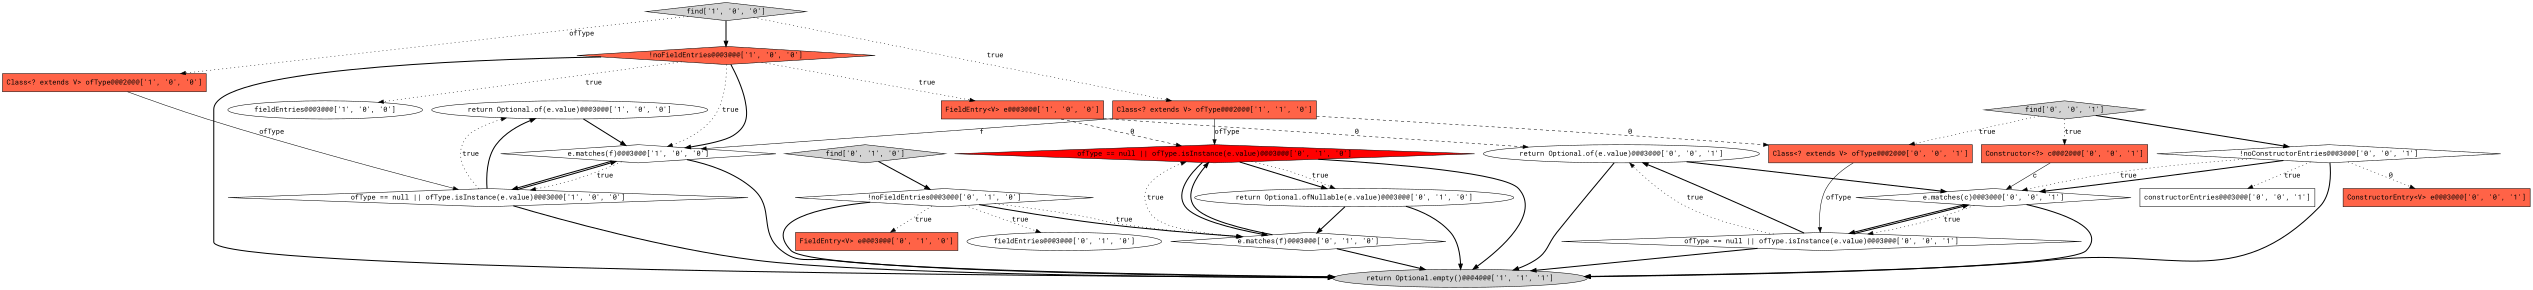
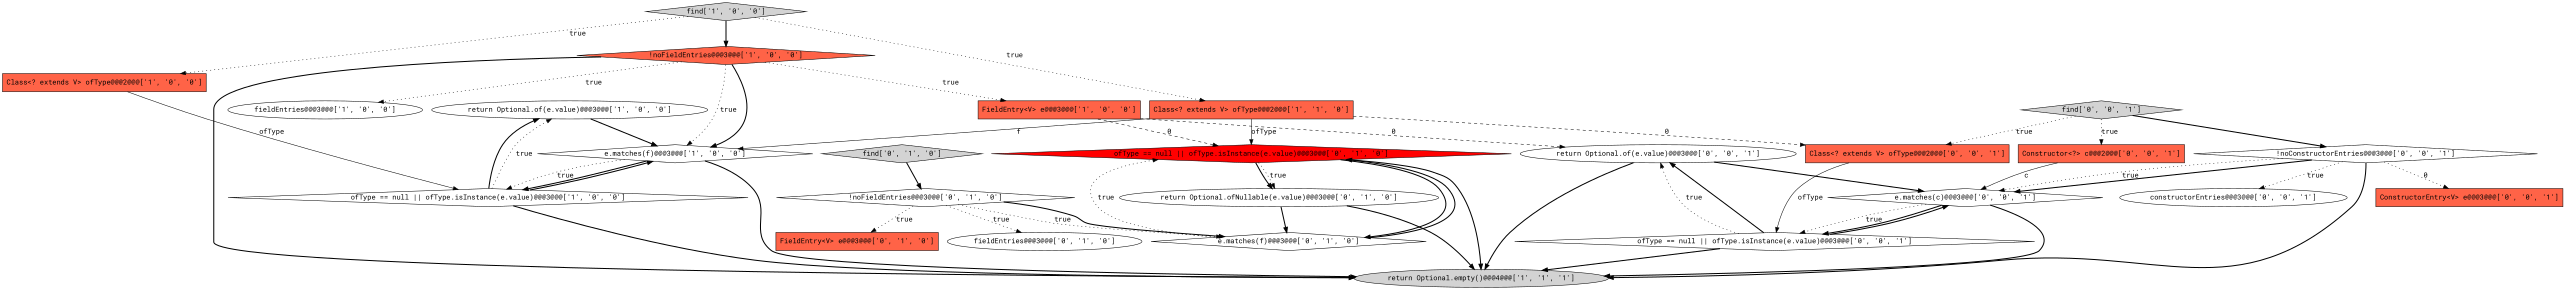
(582, 34) -> (578, 34)
(2227, 198) -> (2233, 198)
(1378, 259) -> none
(1002, 271) -> none
